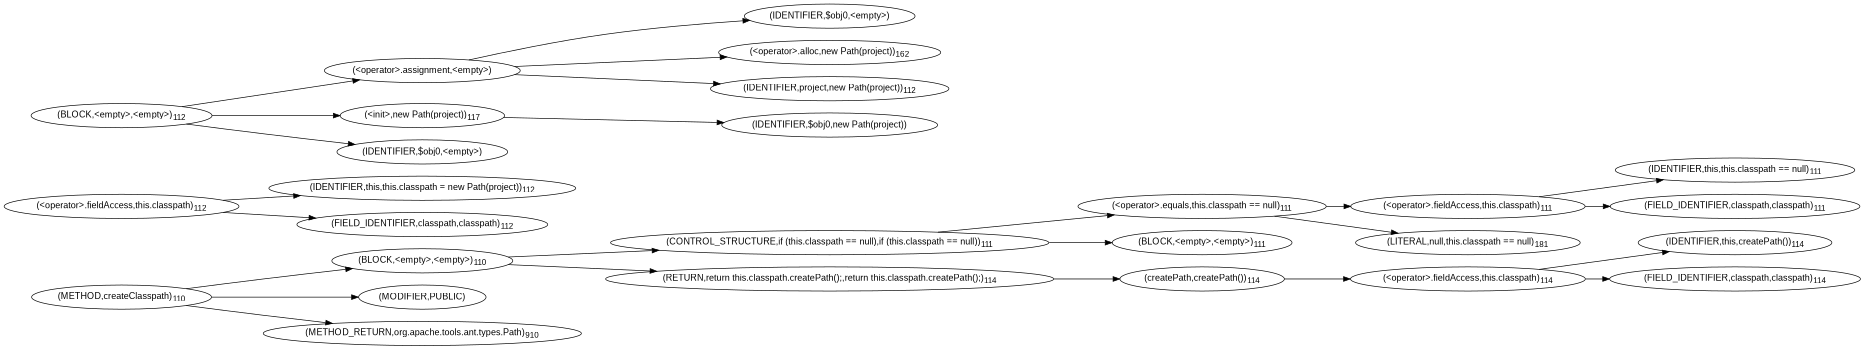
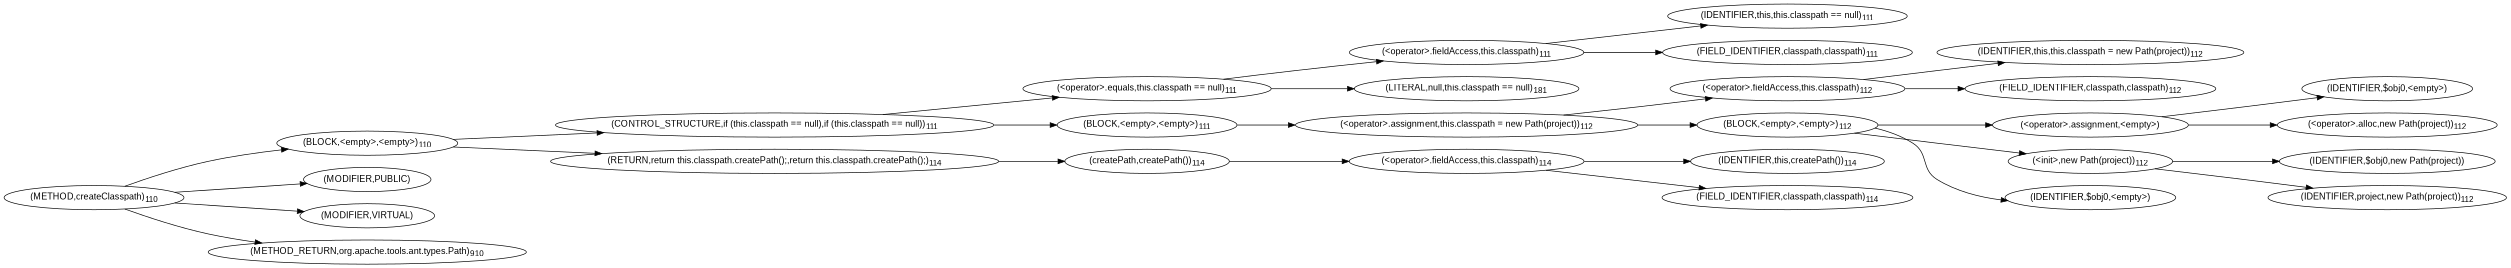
(903, 51) -> (2460, 124)
(614, 79) -> (2231, 178)
(474, 115) -> (2142, 160)
none -> (1467, 125)
none -> (367, 216)
